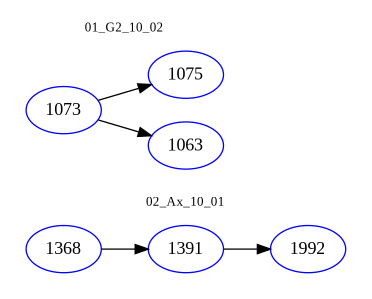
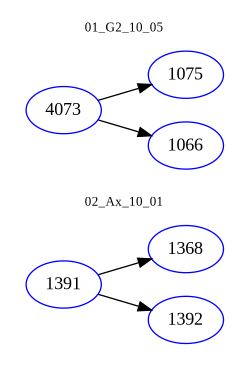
(125, 28) -> (125, 28)
(64, 110) -> (64, 110)
(186, 146) -> (186, 146)
(118, 249) -> (118, 269)
(308, 249) -> (186, 320)
